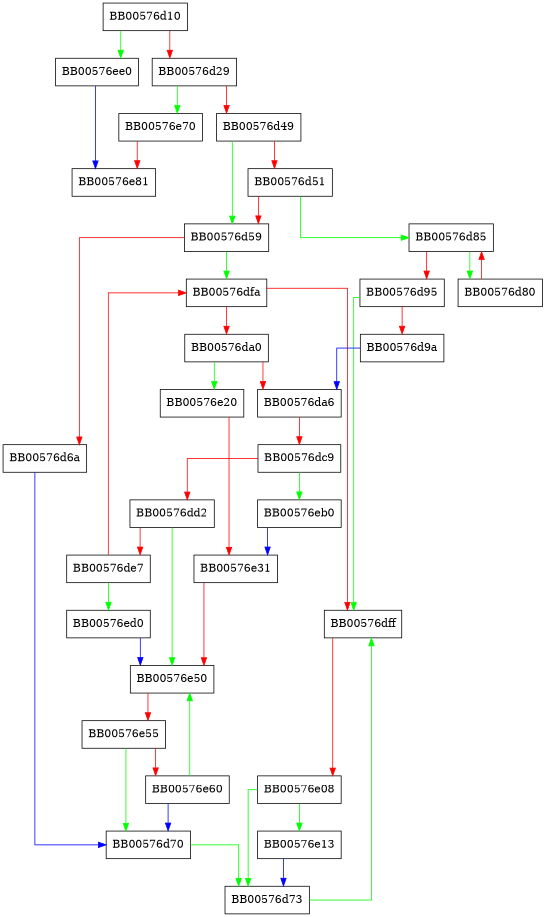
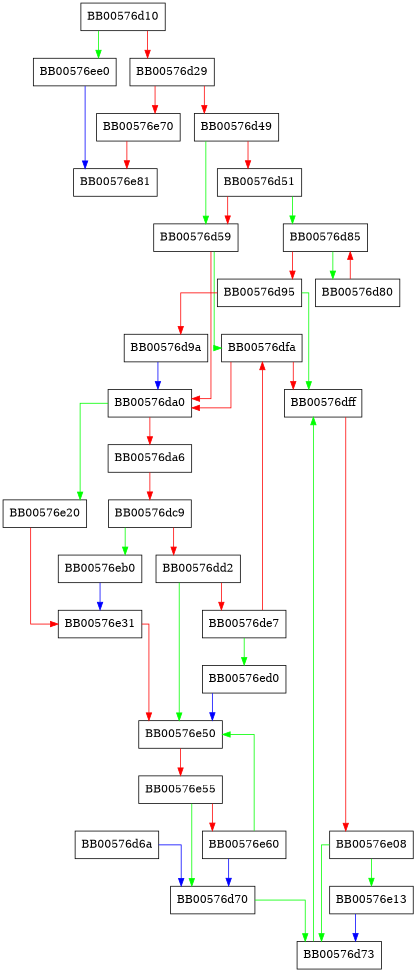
(177, 96) -> (155, 96)
(79, 285) -> (211, 355)
(337, 353) -> (158, 372)
